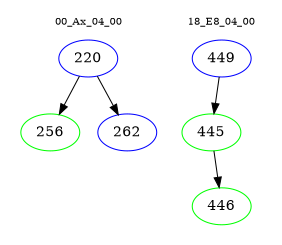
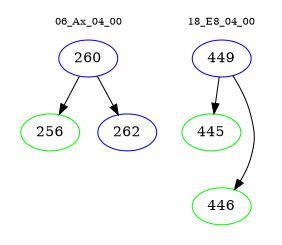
(89, 22) -> (89, 22)
(88, 59) -> (88, 59)
(216, 164) -> (253, 128)
